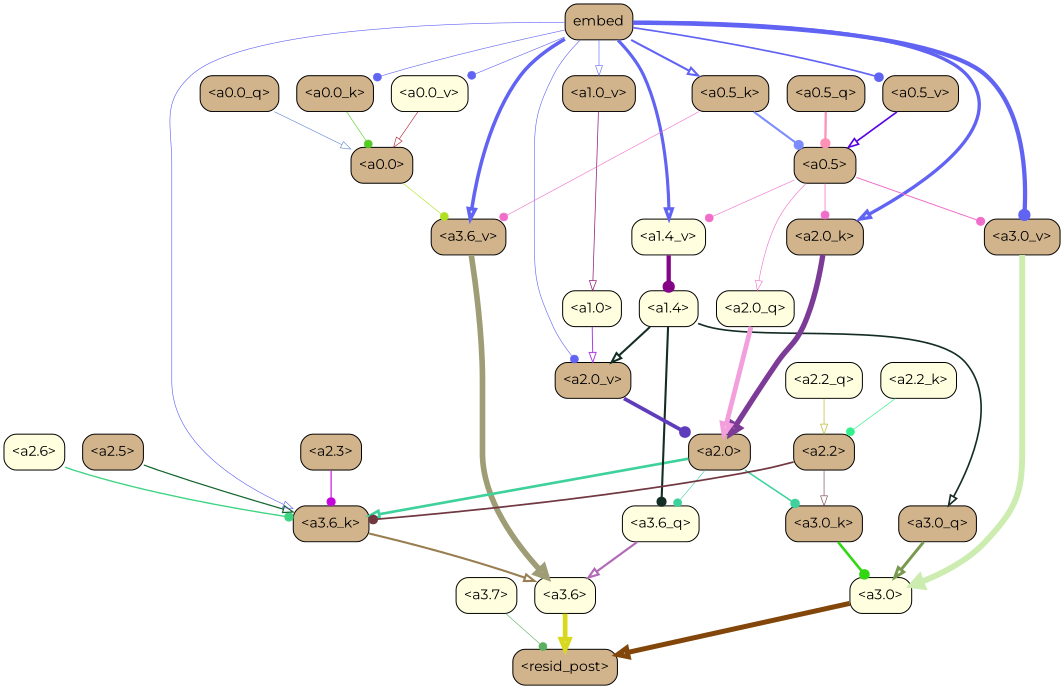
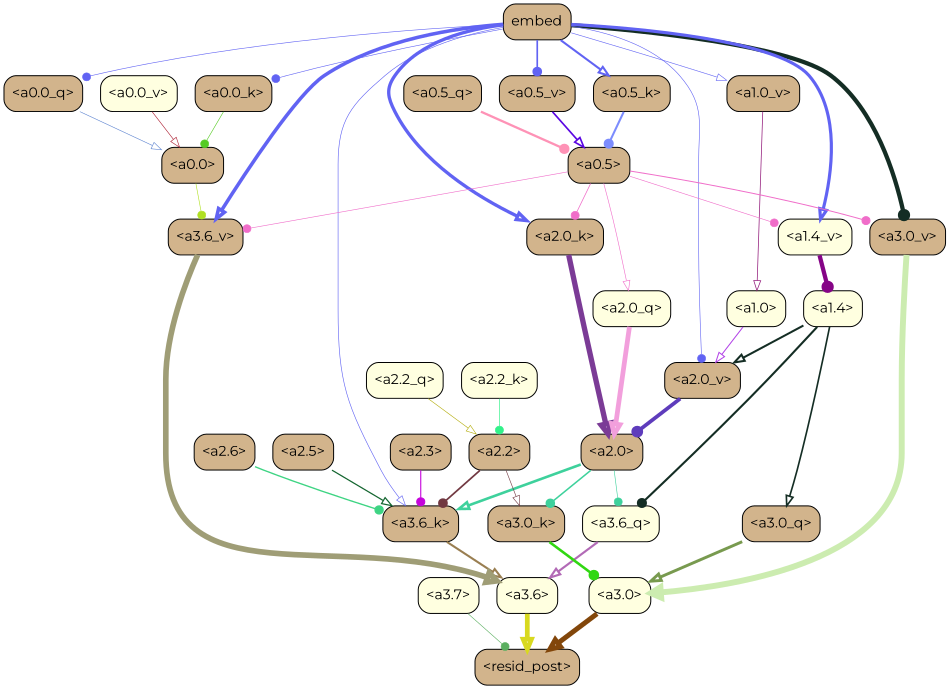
(520, 55) -> (296, 42)
(958, 59) -> (800, 61)
(603, 163) -> (409, 200)
(34, 452) -> (225, 452)
